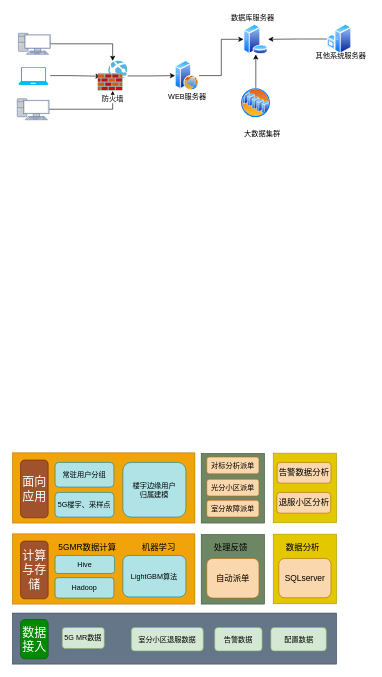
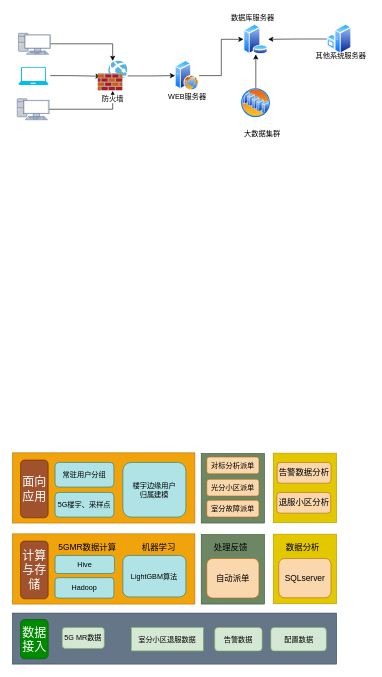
(167, 639) -> (167, 639)
